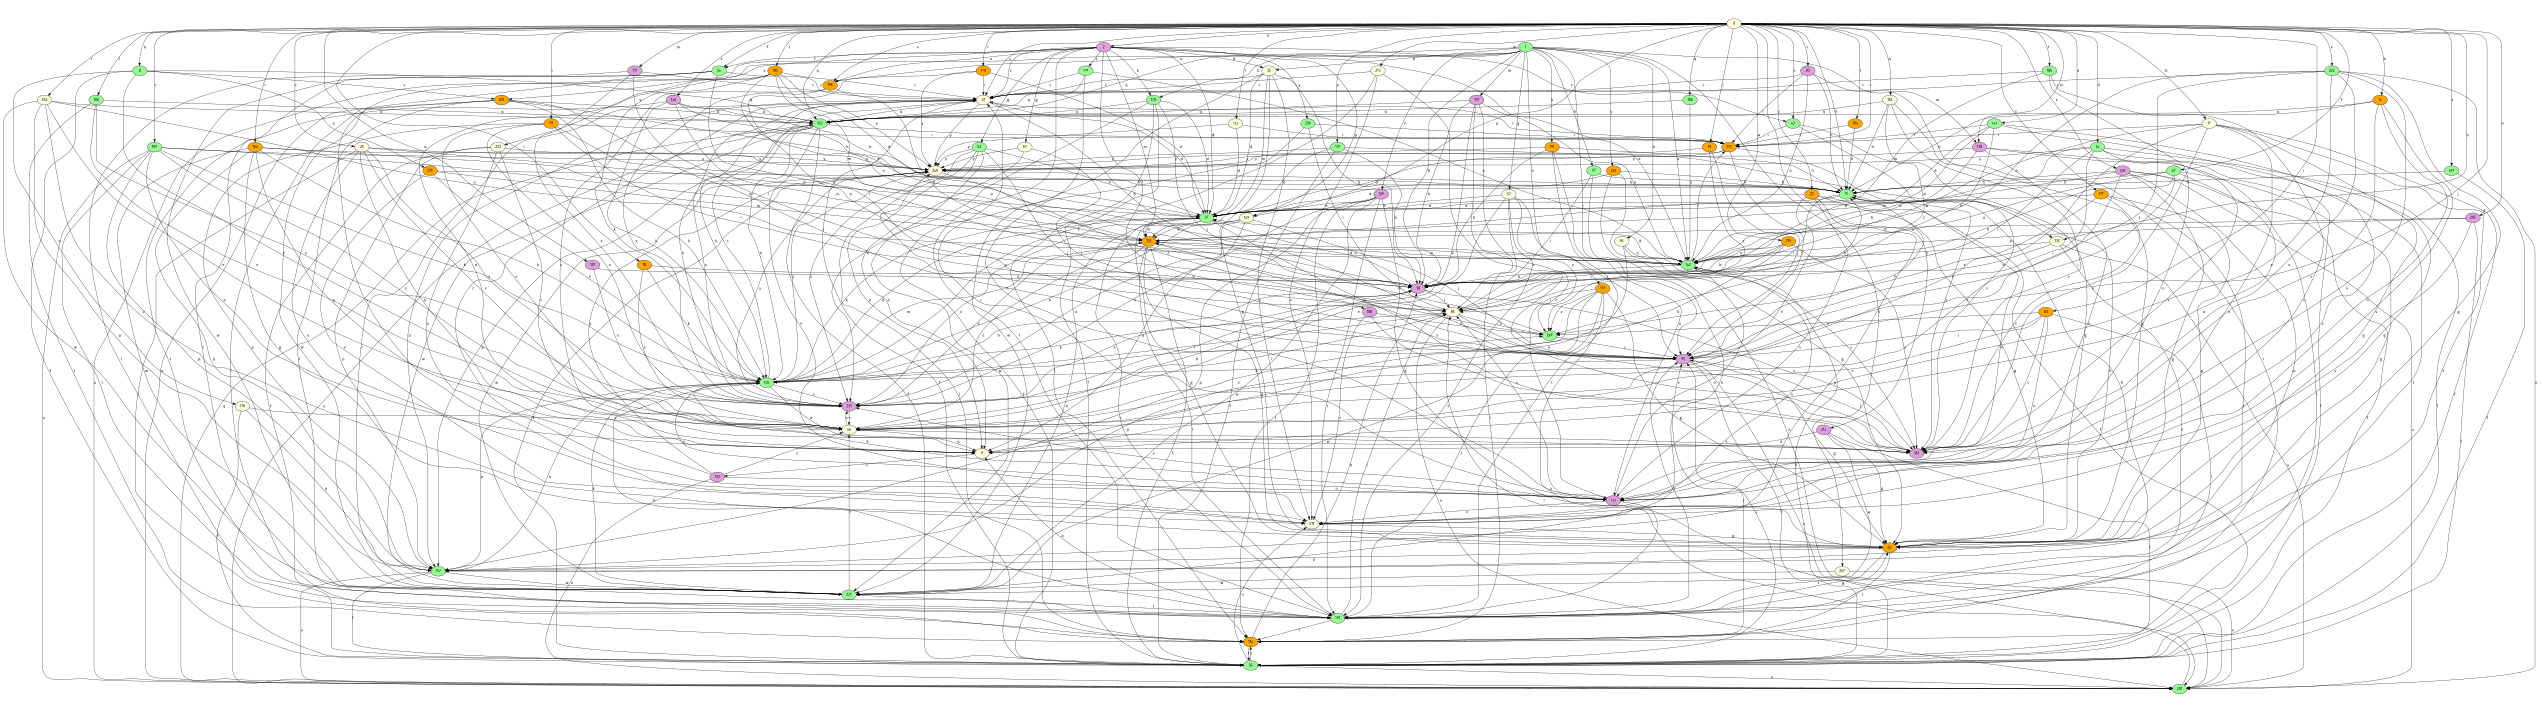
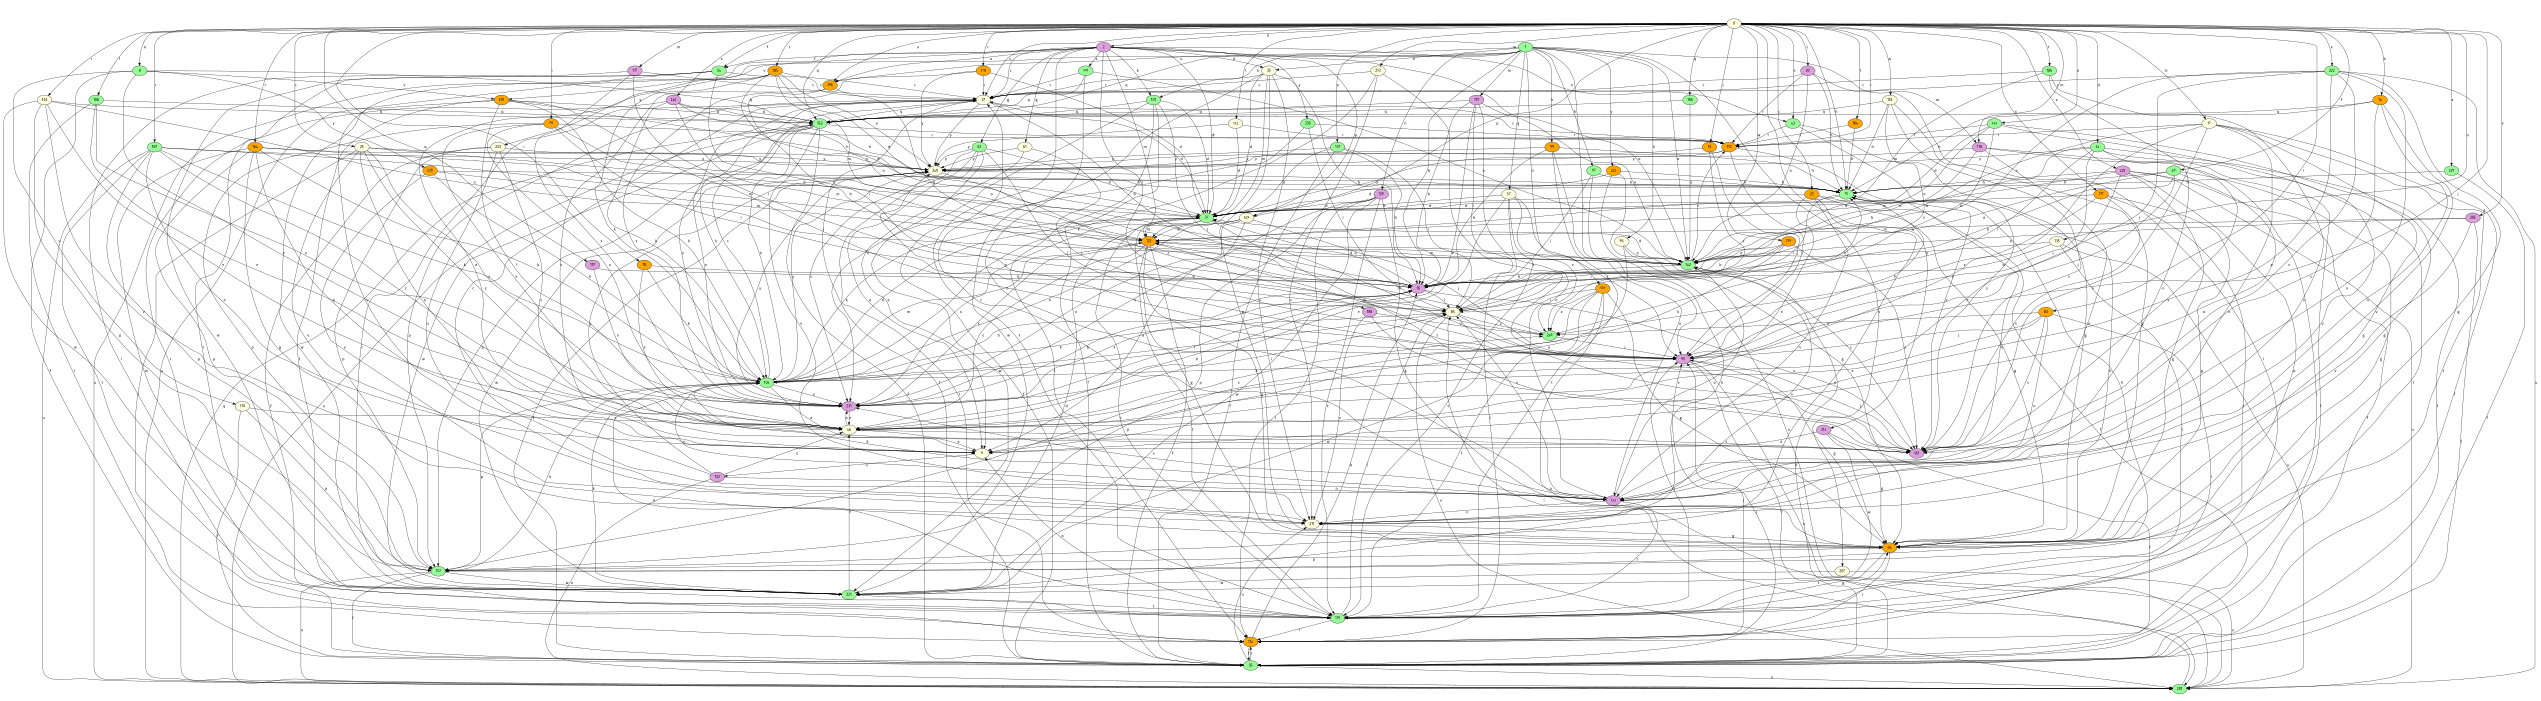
(1703, 160) -> (1426, 219)
none -> (1128, 330)
(439, 604) -> (596, 329)
